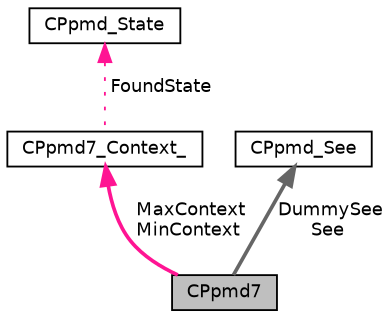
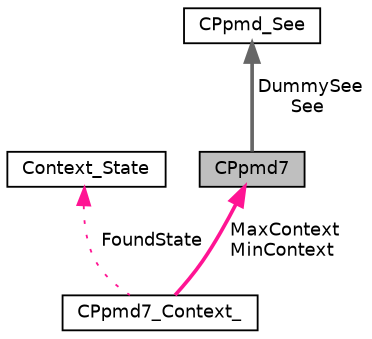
(105, 26) -> (86, 169)
(130, 240) -> (209, 252)
